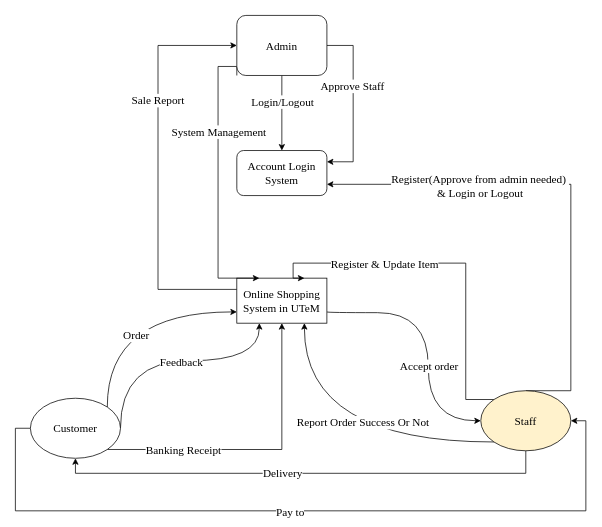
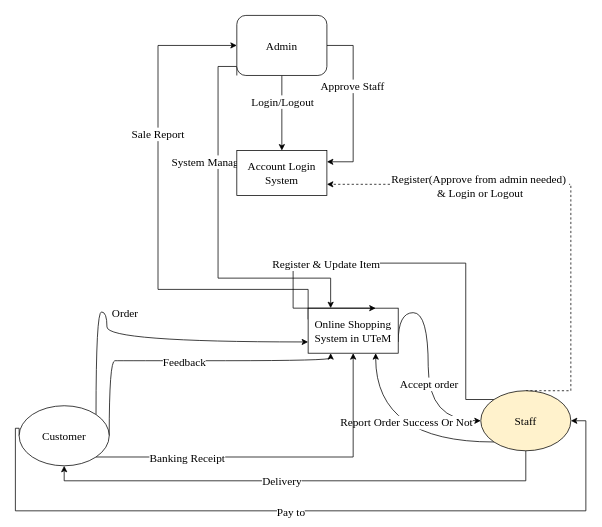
(282, 173) -> (282, 173)
(282, 300) -> (353, 330)
(570, 308) -> (570, 308)
(75, 428) -> (64, 435)
